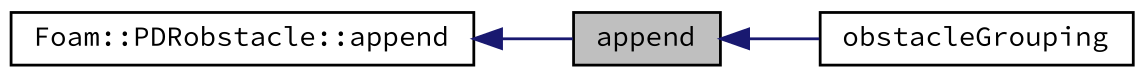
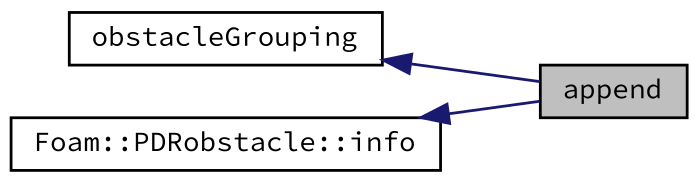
(242, 39) -> (226, 144)
(784, 39) -> (476, 73)
